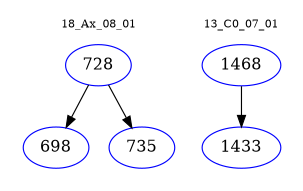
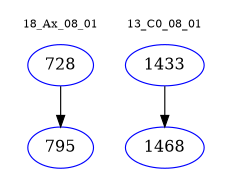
(241, 25) -> (165, 25)
(241, 101) -> (165, 101)
(56, 148) -> none
(142, 148) -> (61, 148)
